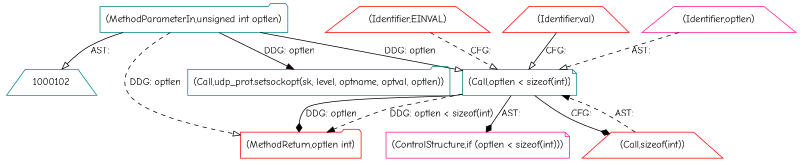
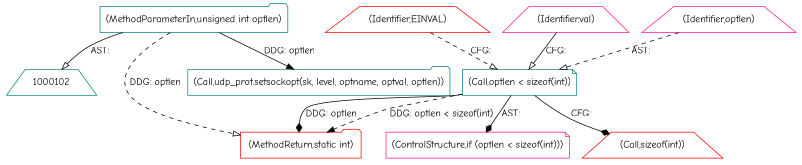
(566, 20) -> (566, 20)
(358, 51) -> none
(603, 113) -> none
(301, 145) -> (301, 145)
